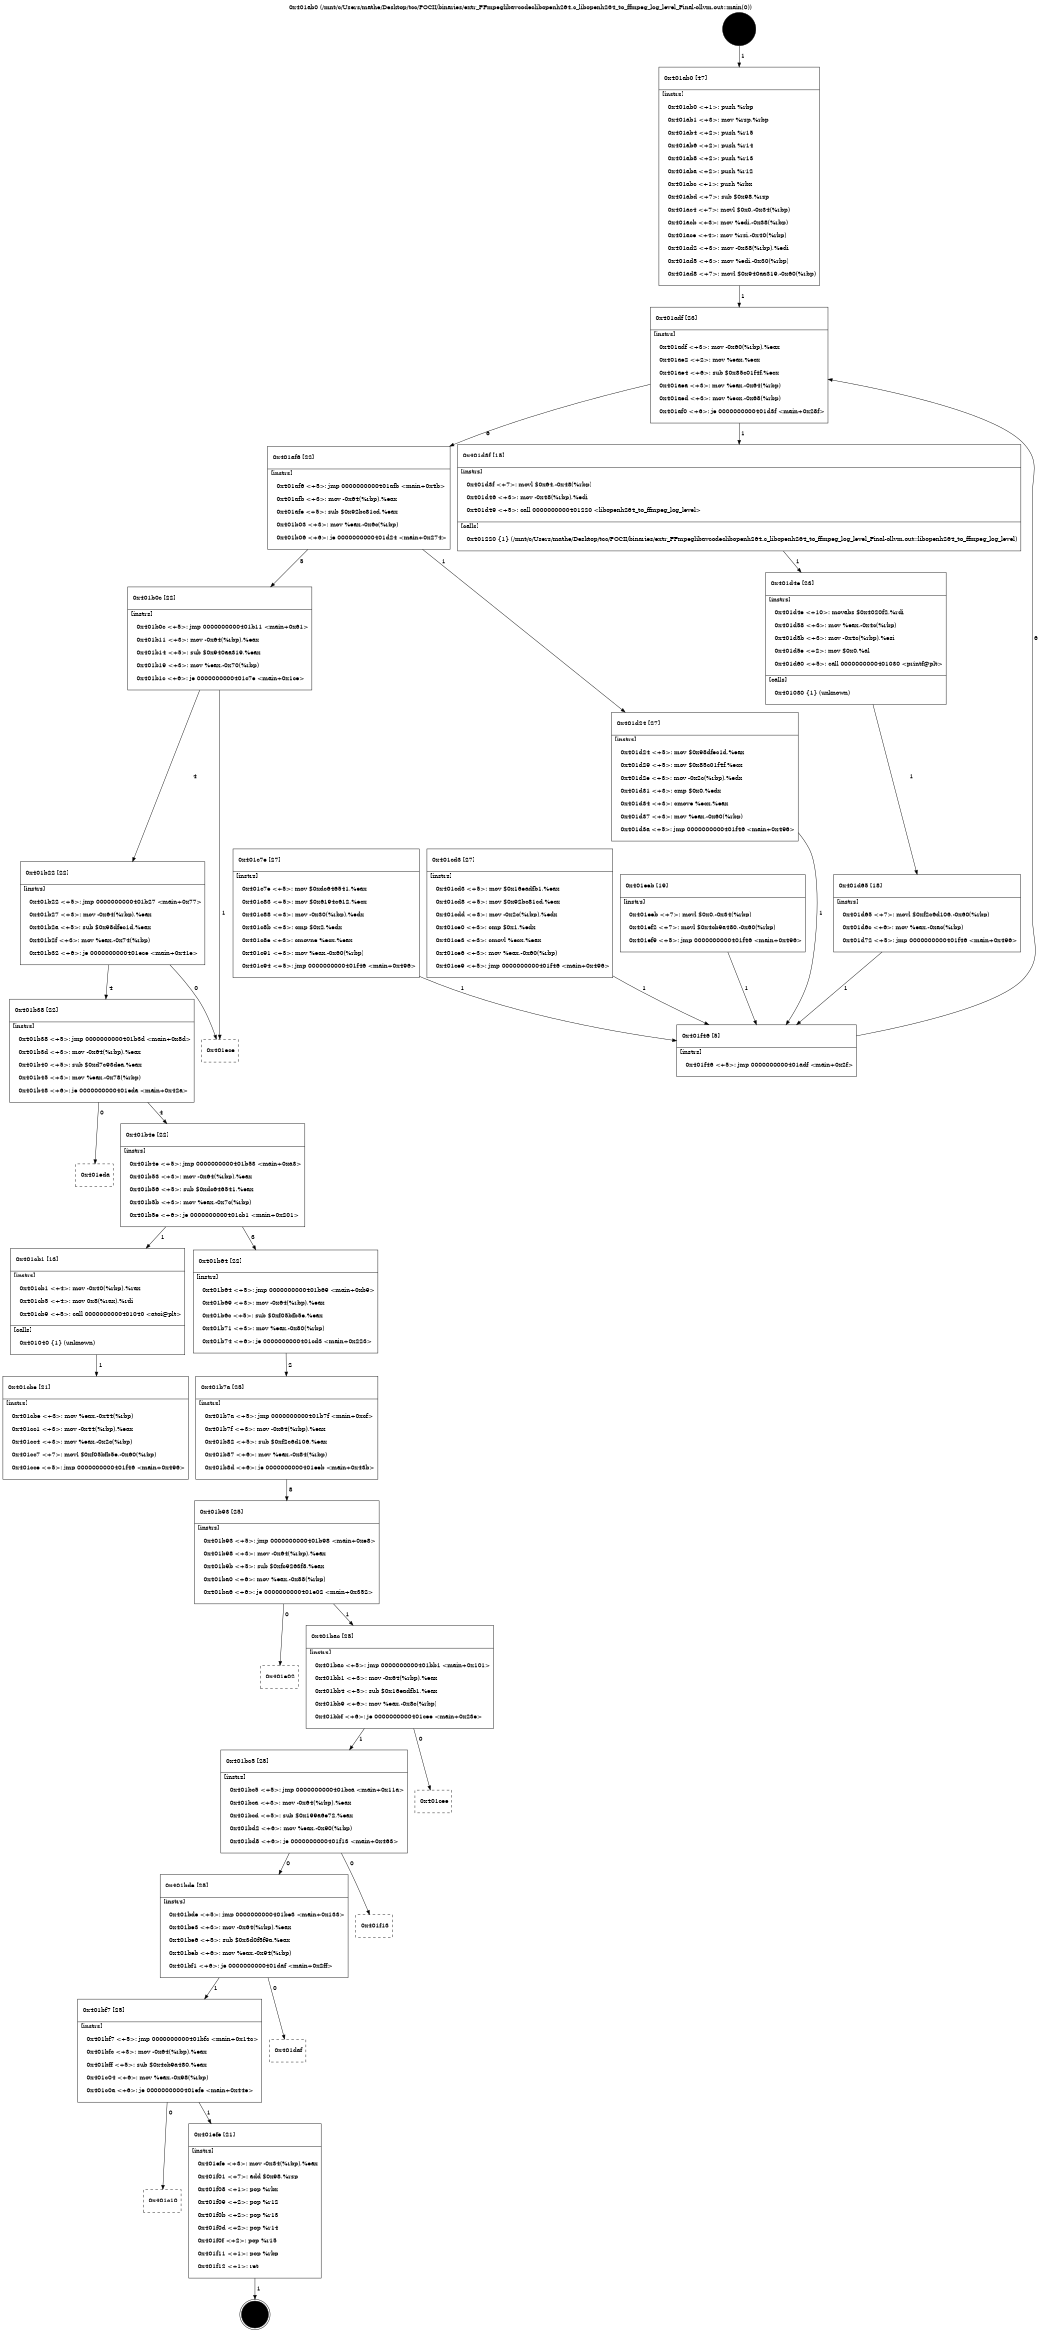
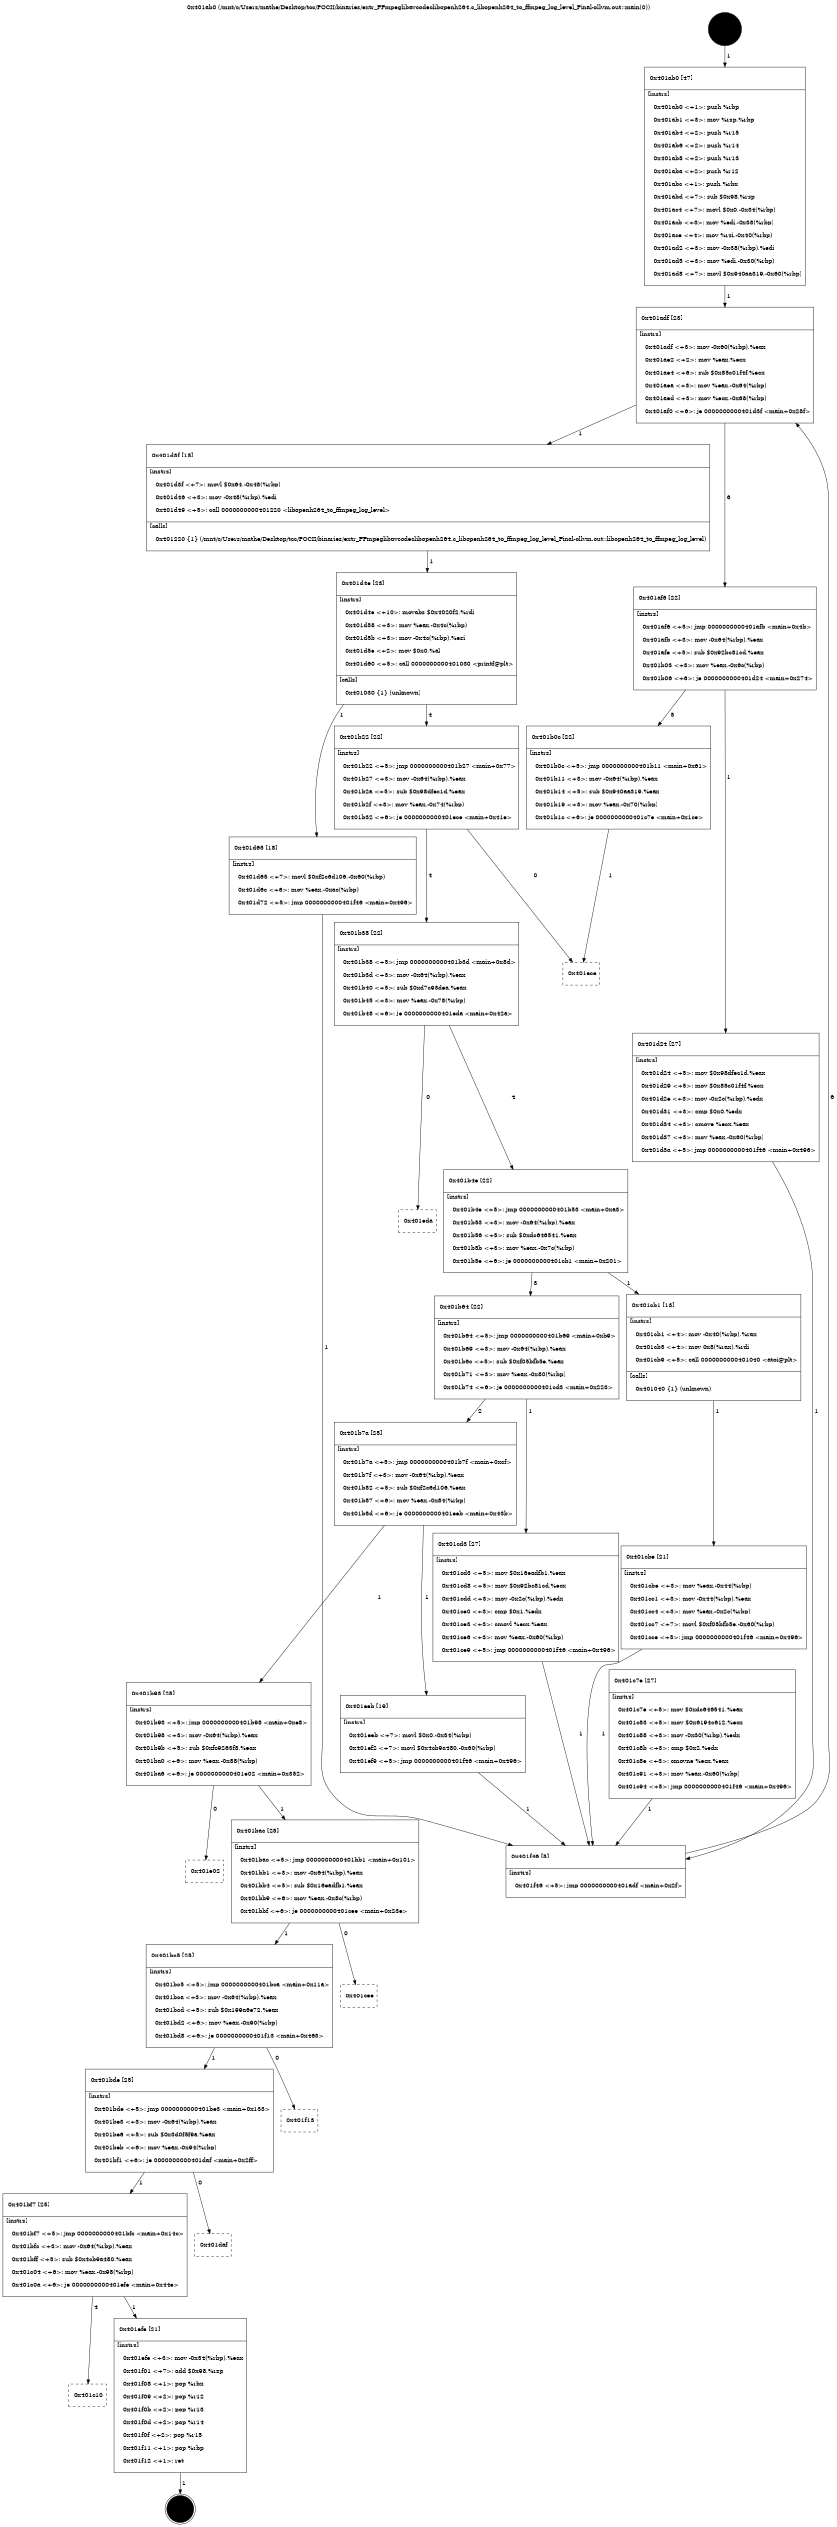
(167, 774) -> (427, 713)
none -> (526, 1464)
(290, 1490) -> (379, 1597)
none -> (421, 1608)
none -> (587, 1731)
(287, 1864) -> (213, 2058)
(170, 2113) -> (95, 2307)
